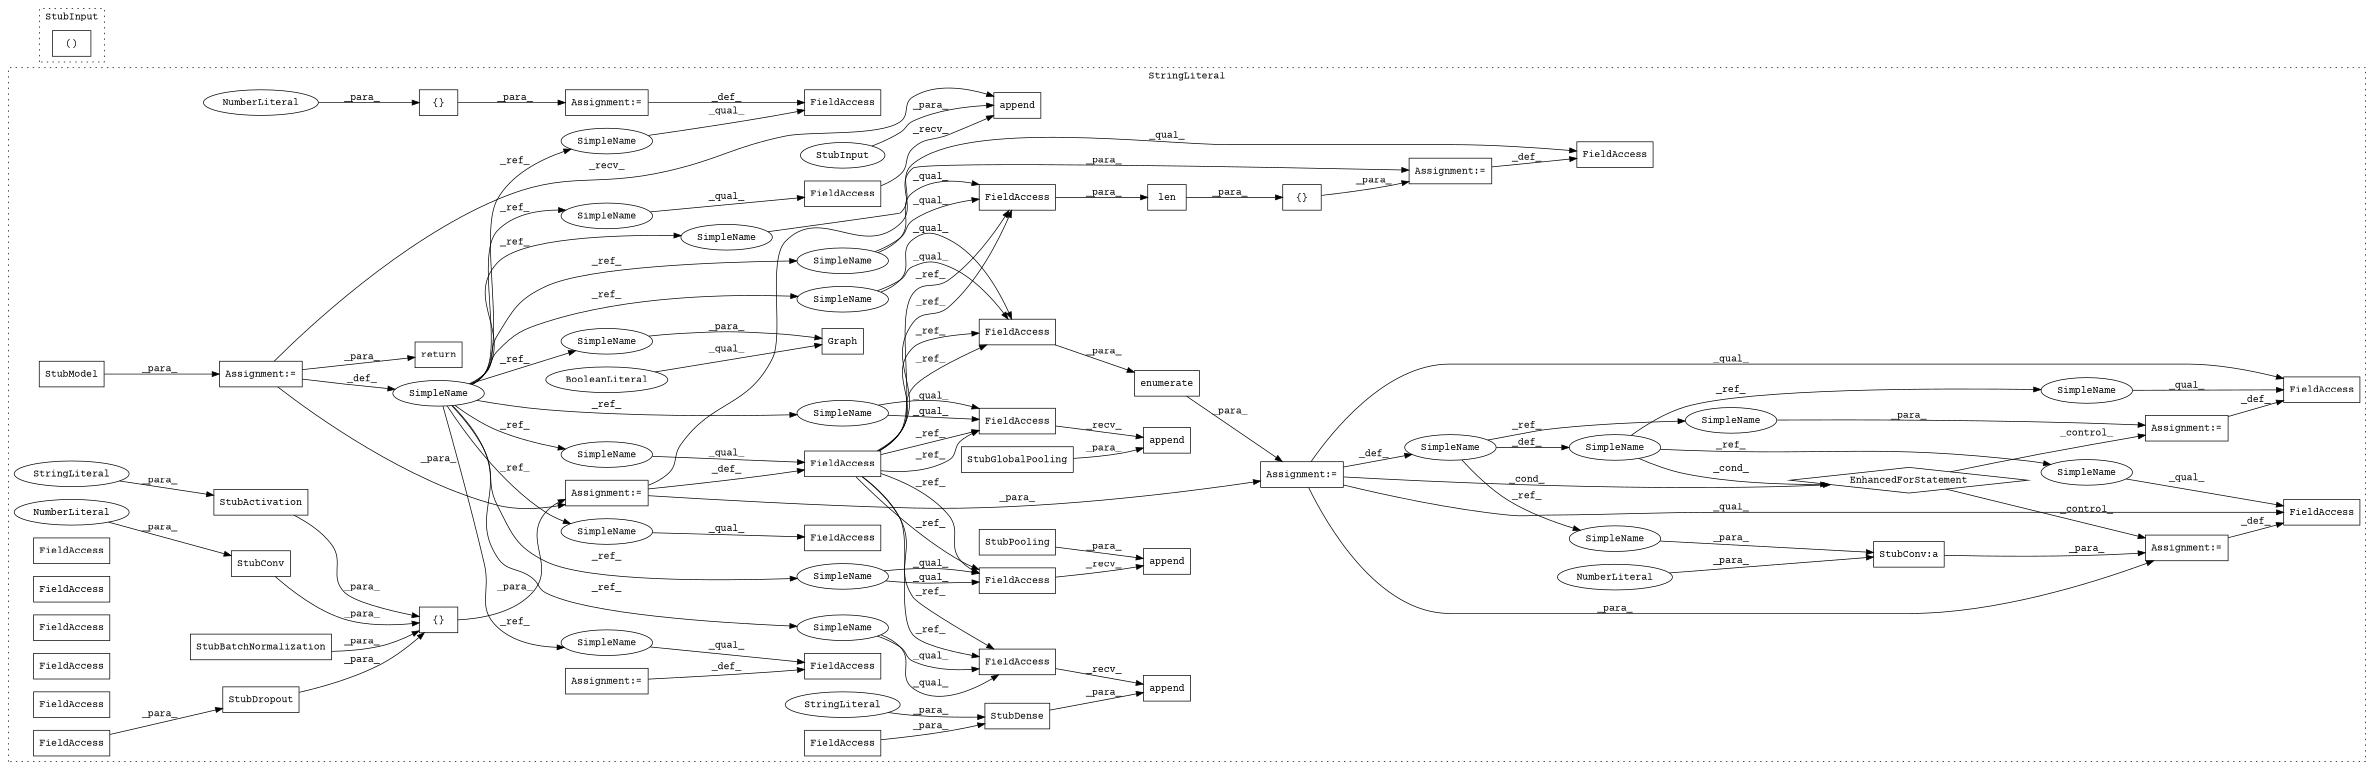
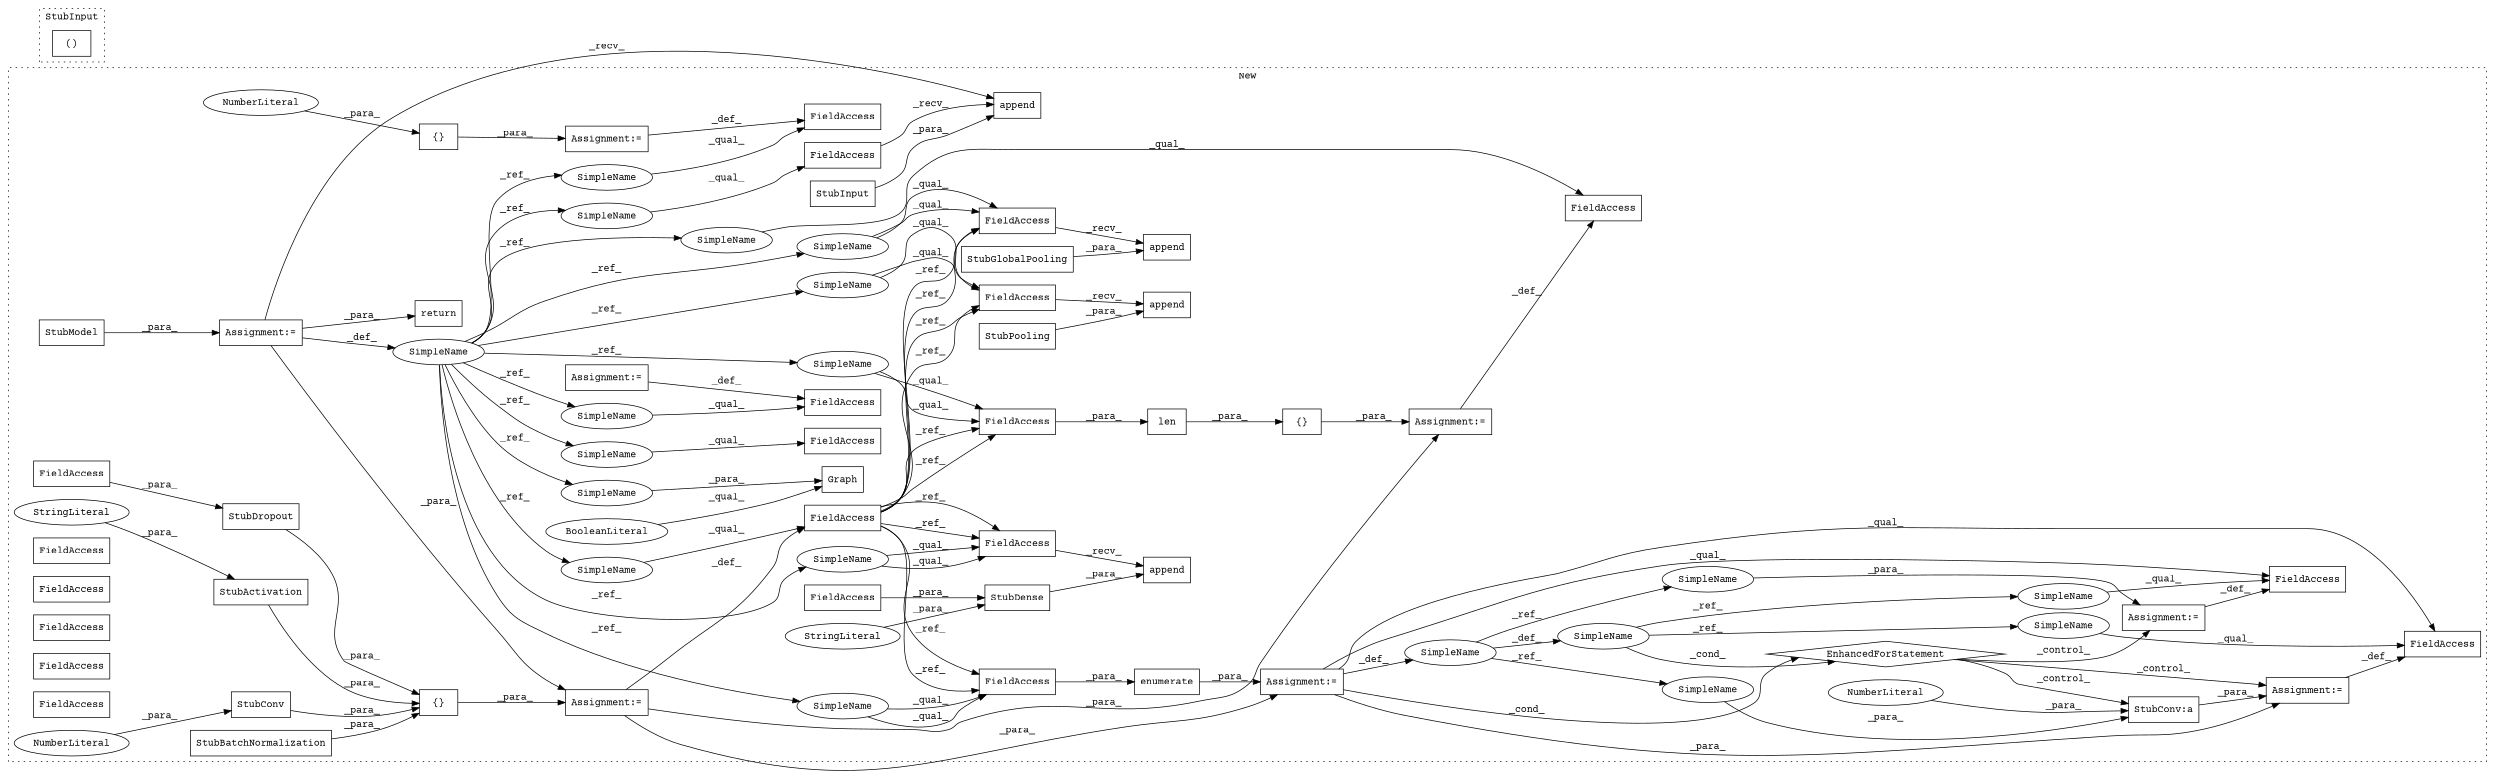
(1187, 76) -> (1247, 76)
(843, 155) -> (843, 194)
none -> (2037, 688)
